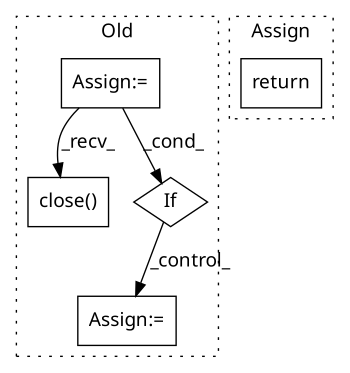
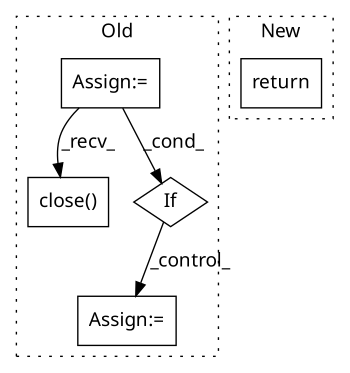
(281, 32) -> (281, 32)
